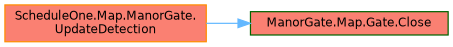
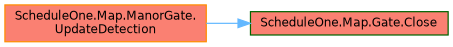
(349, 23) -> (349, 23)
